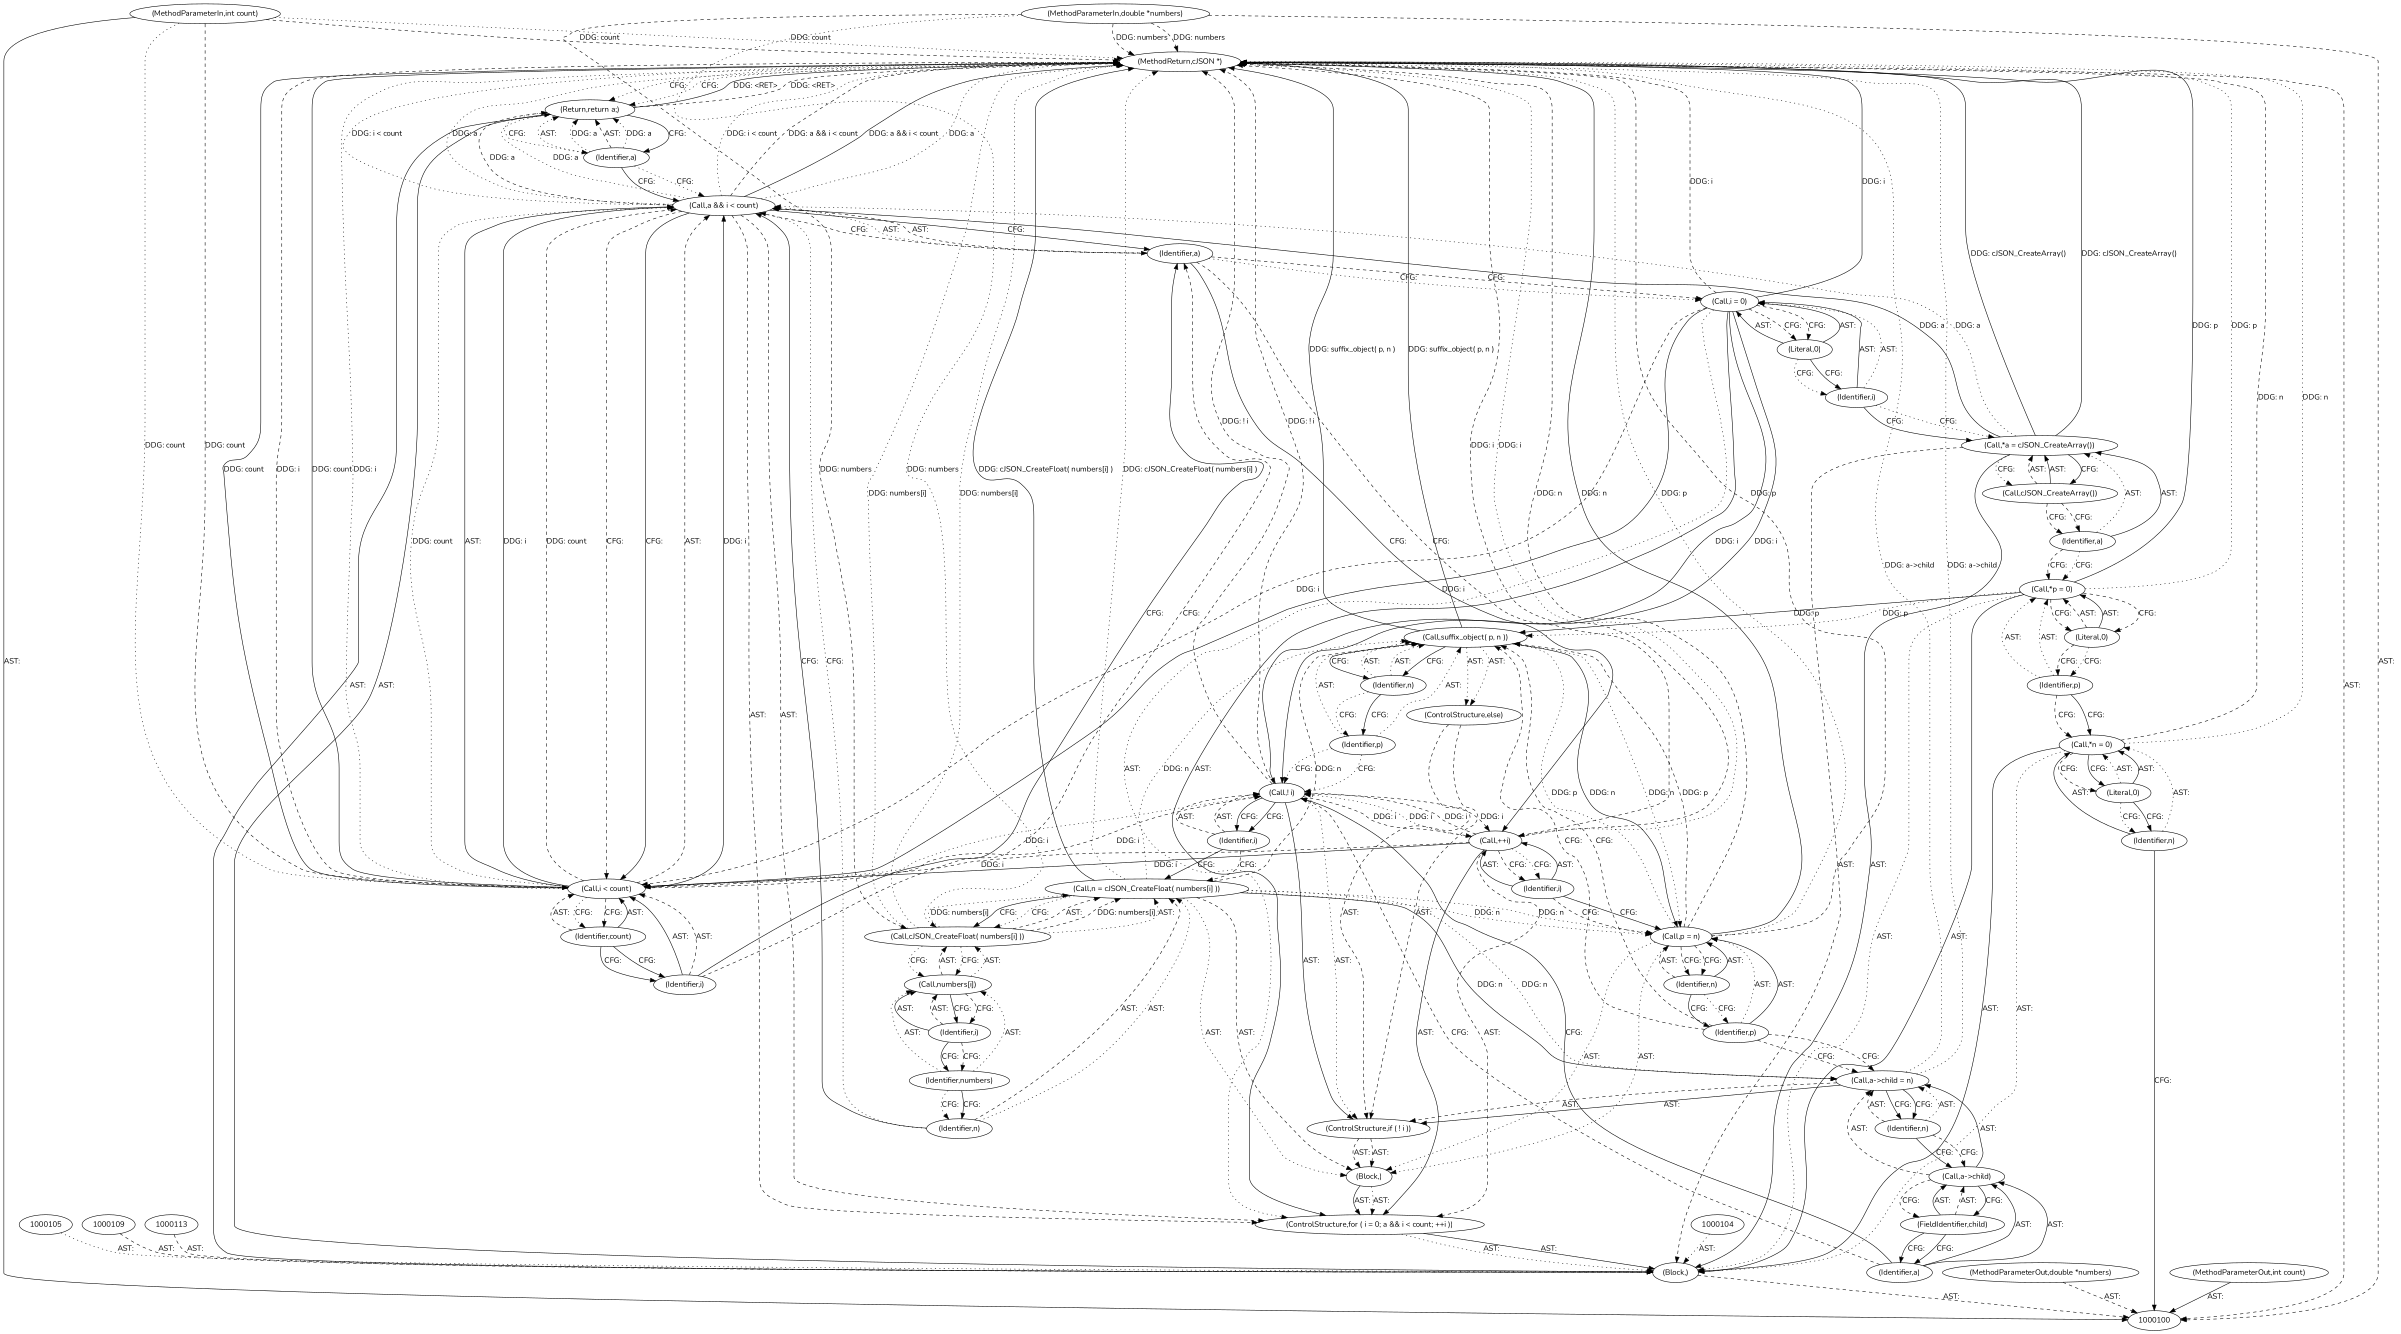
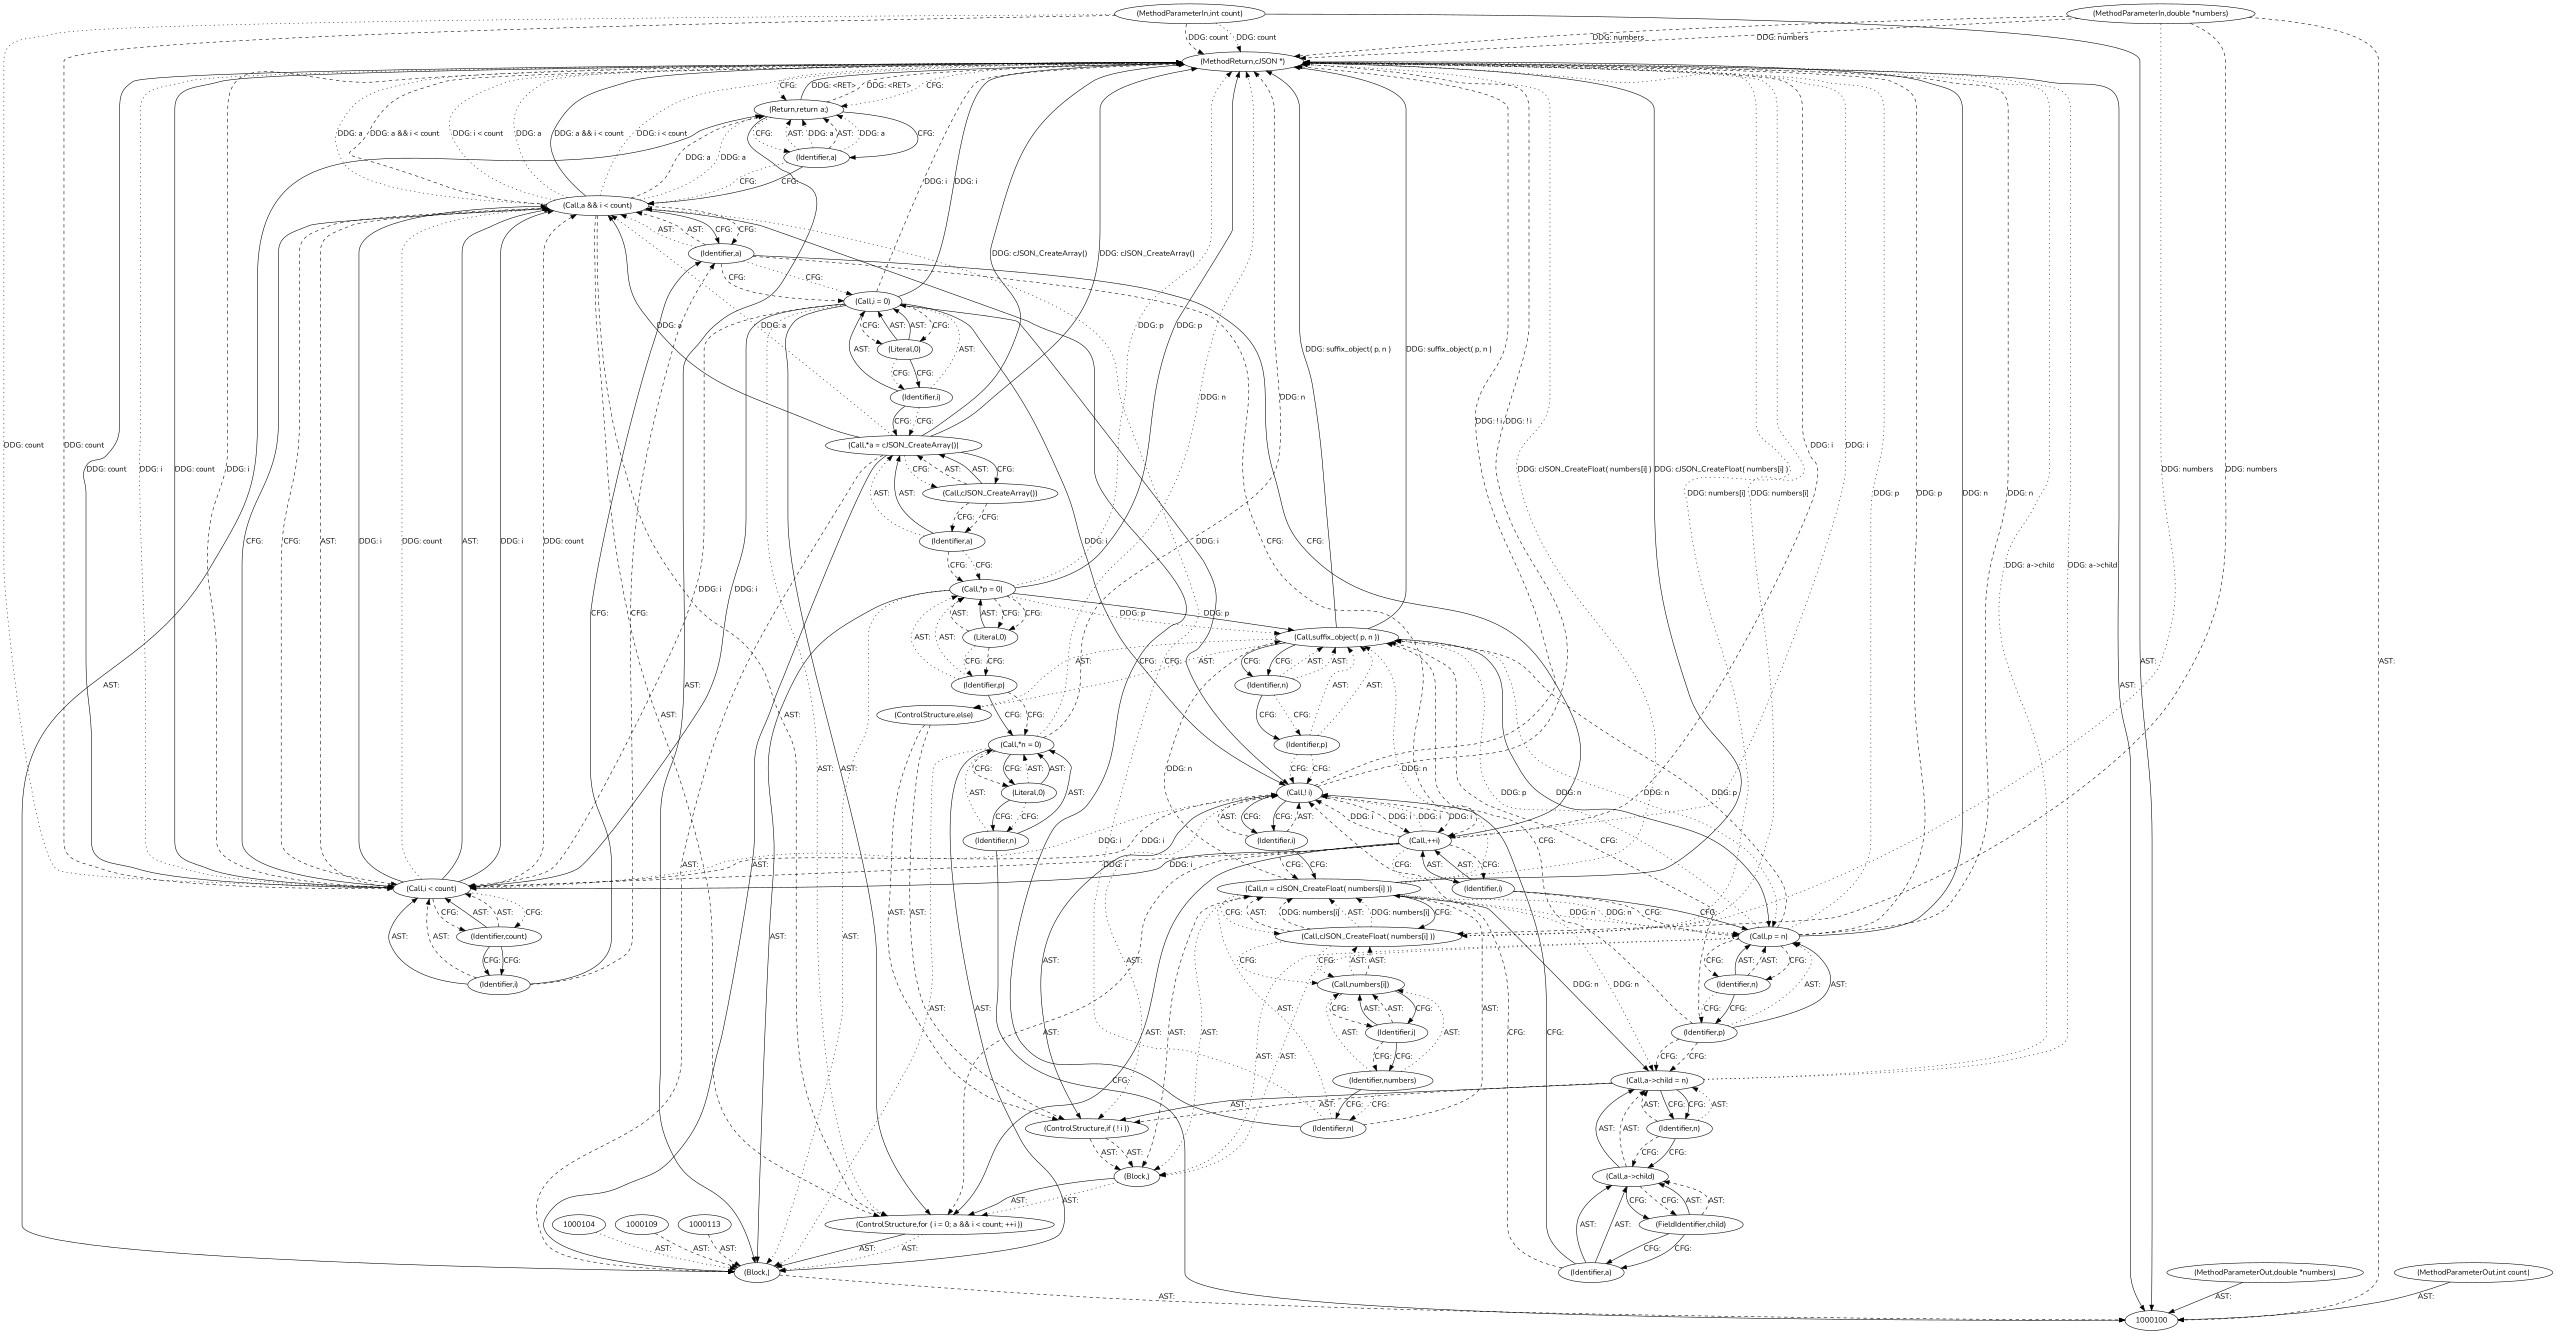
(2344, 218) -> (2119, 294)
(46, 1225) -> none
(2097, 1297) -> (2208, 1297)
